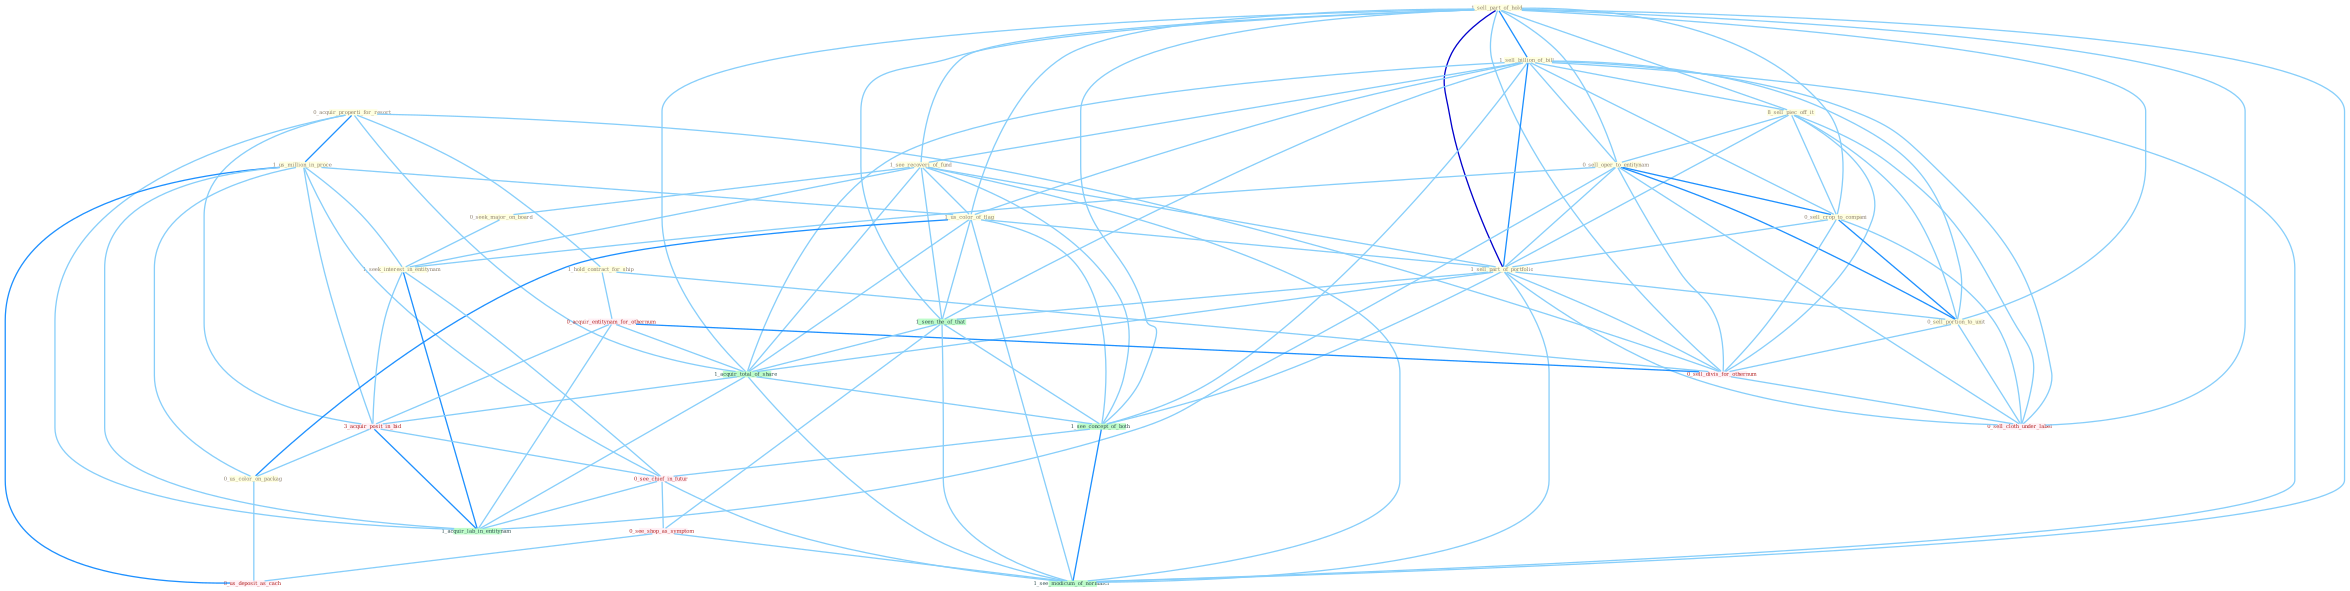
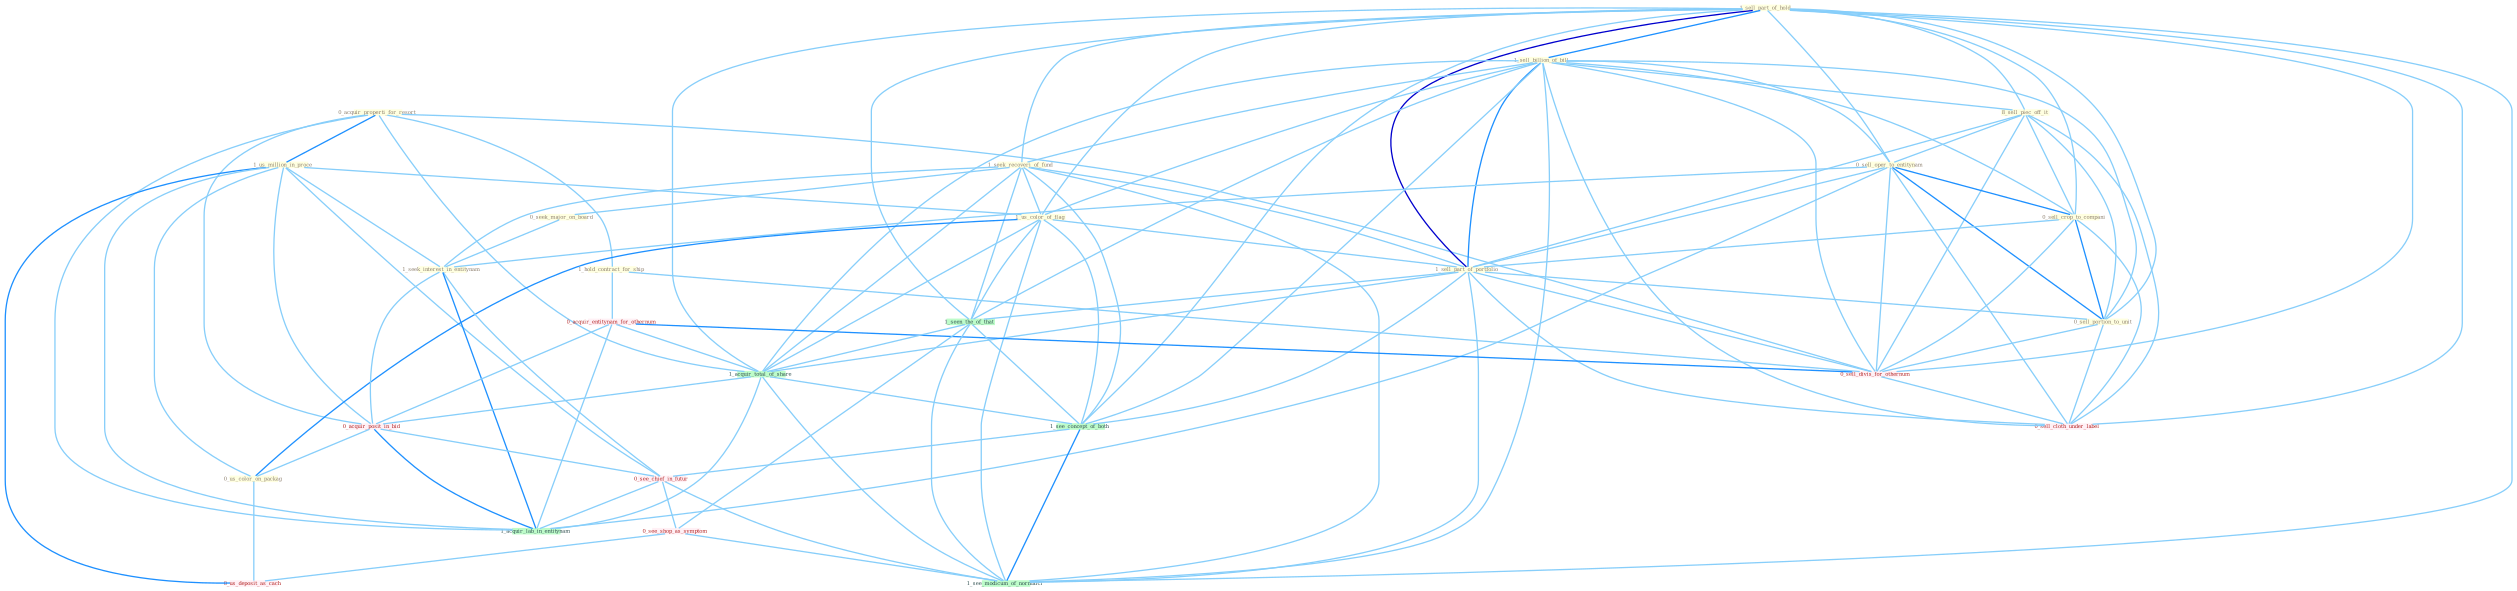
none -> (1796, 135)
(921, 165) -> (1022, 165)
(373, 427) -> (373, 427)
